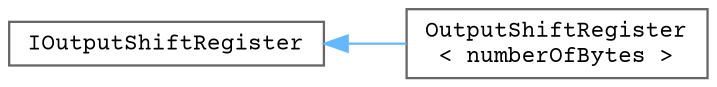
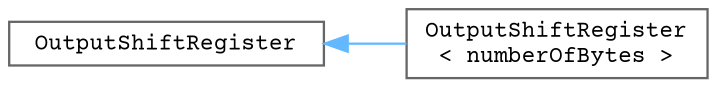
(167, 44) -> (167, 44)
